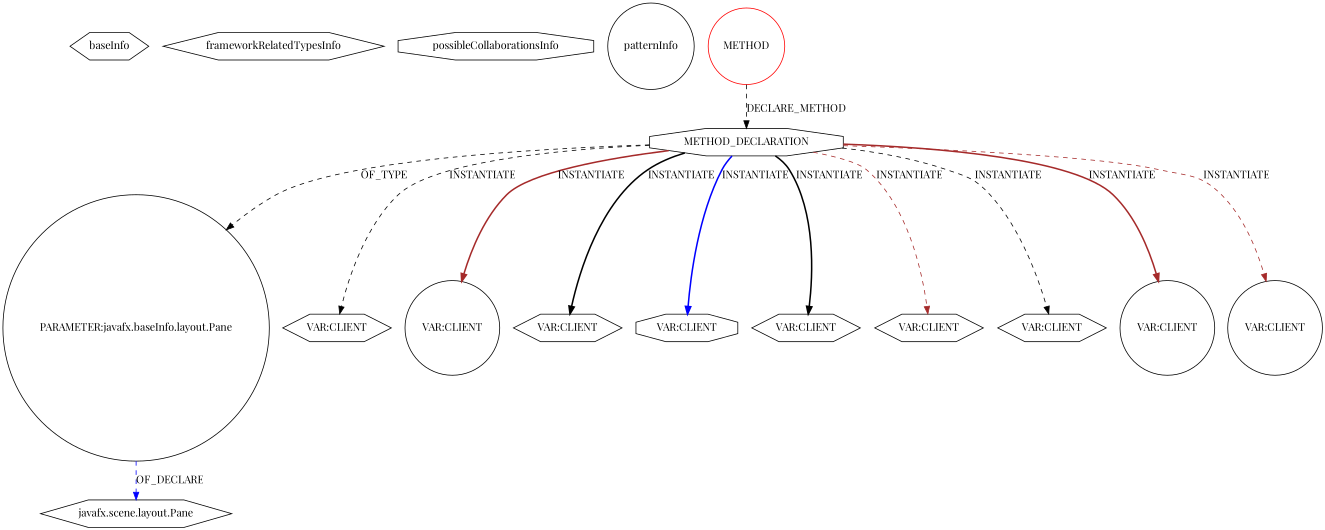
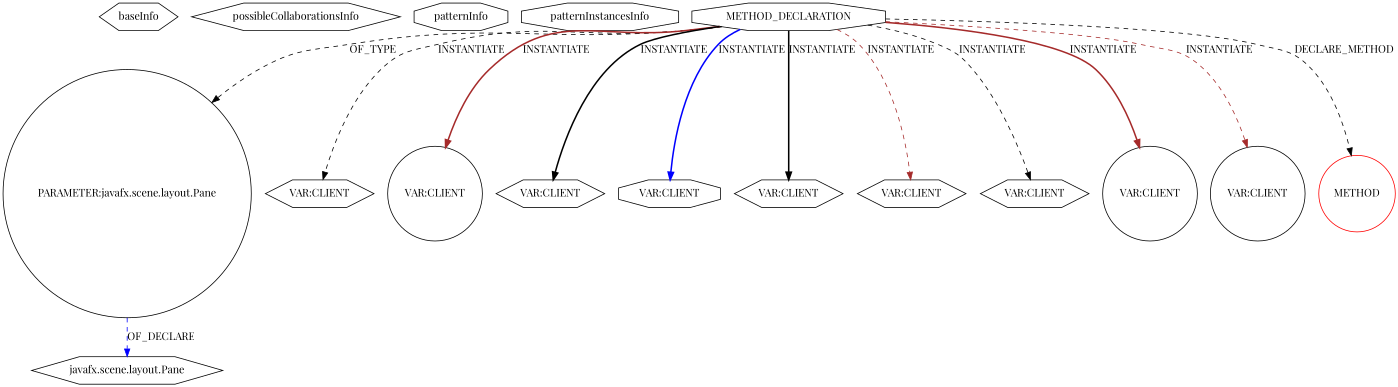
none -> (600, 17)
(274, 46) -> none
(496, 46) -> (296, 17)
(651, 46) -> (461, 17)
(746, 103) -> (1146, 30)
(136, 328) -> (127, 194)
